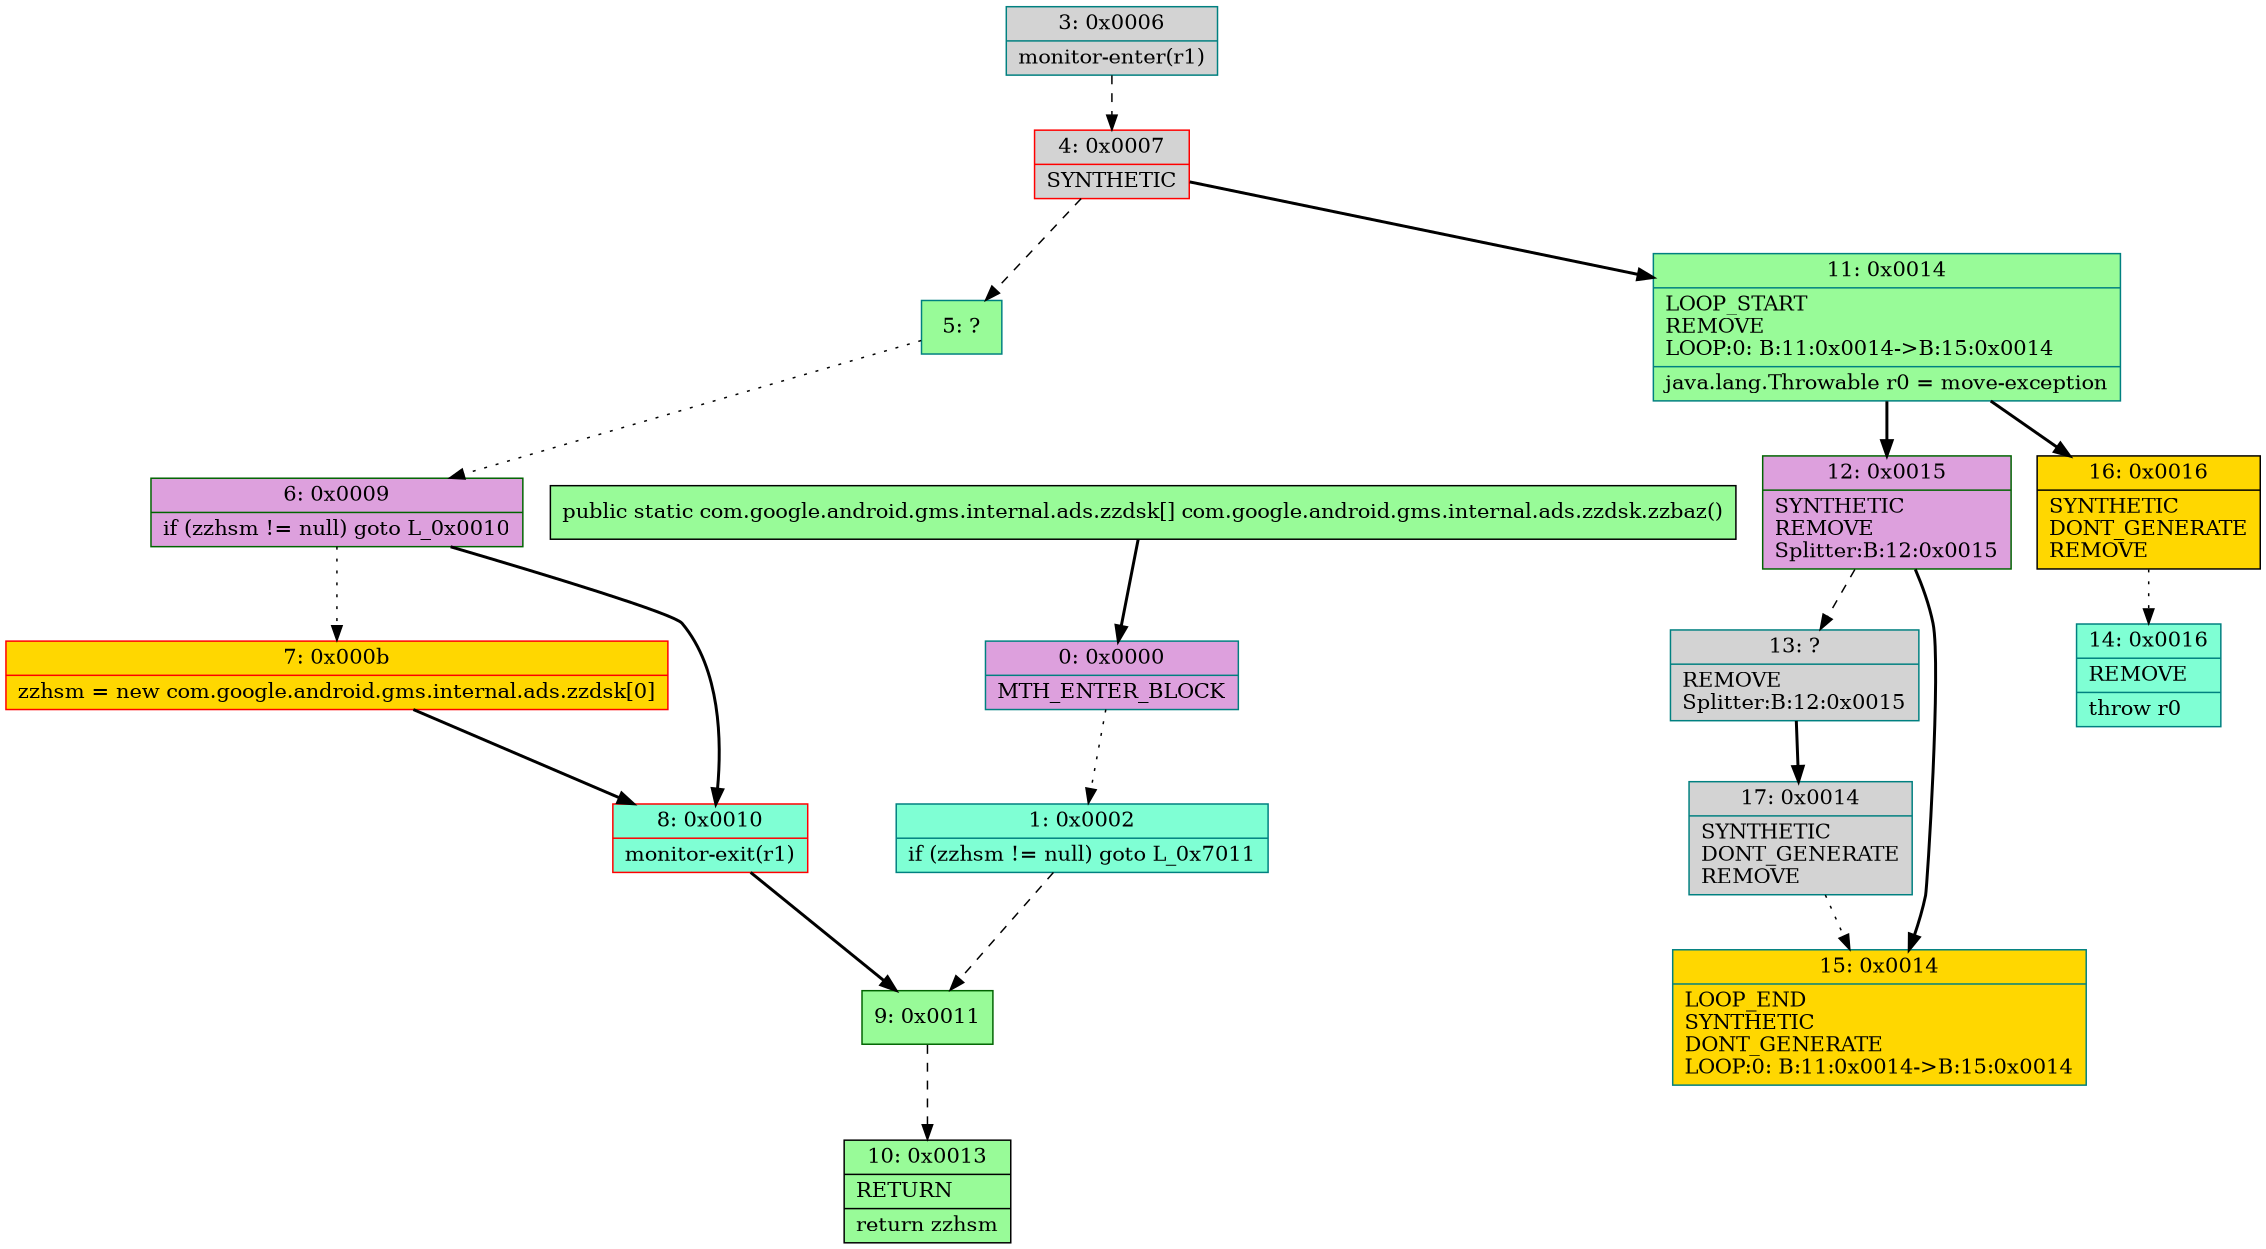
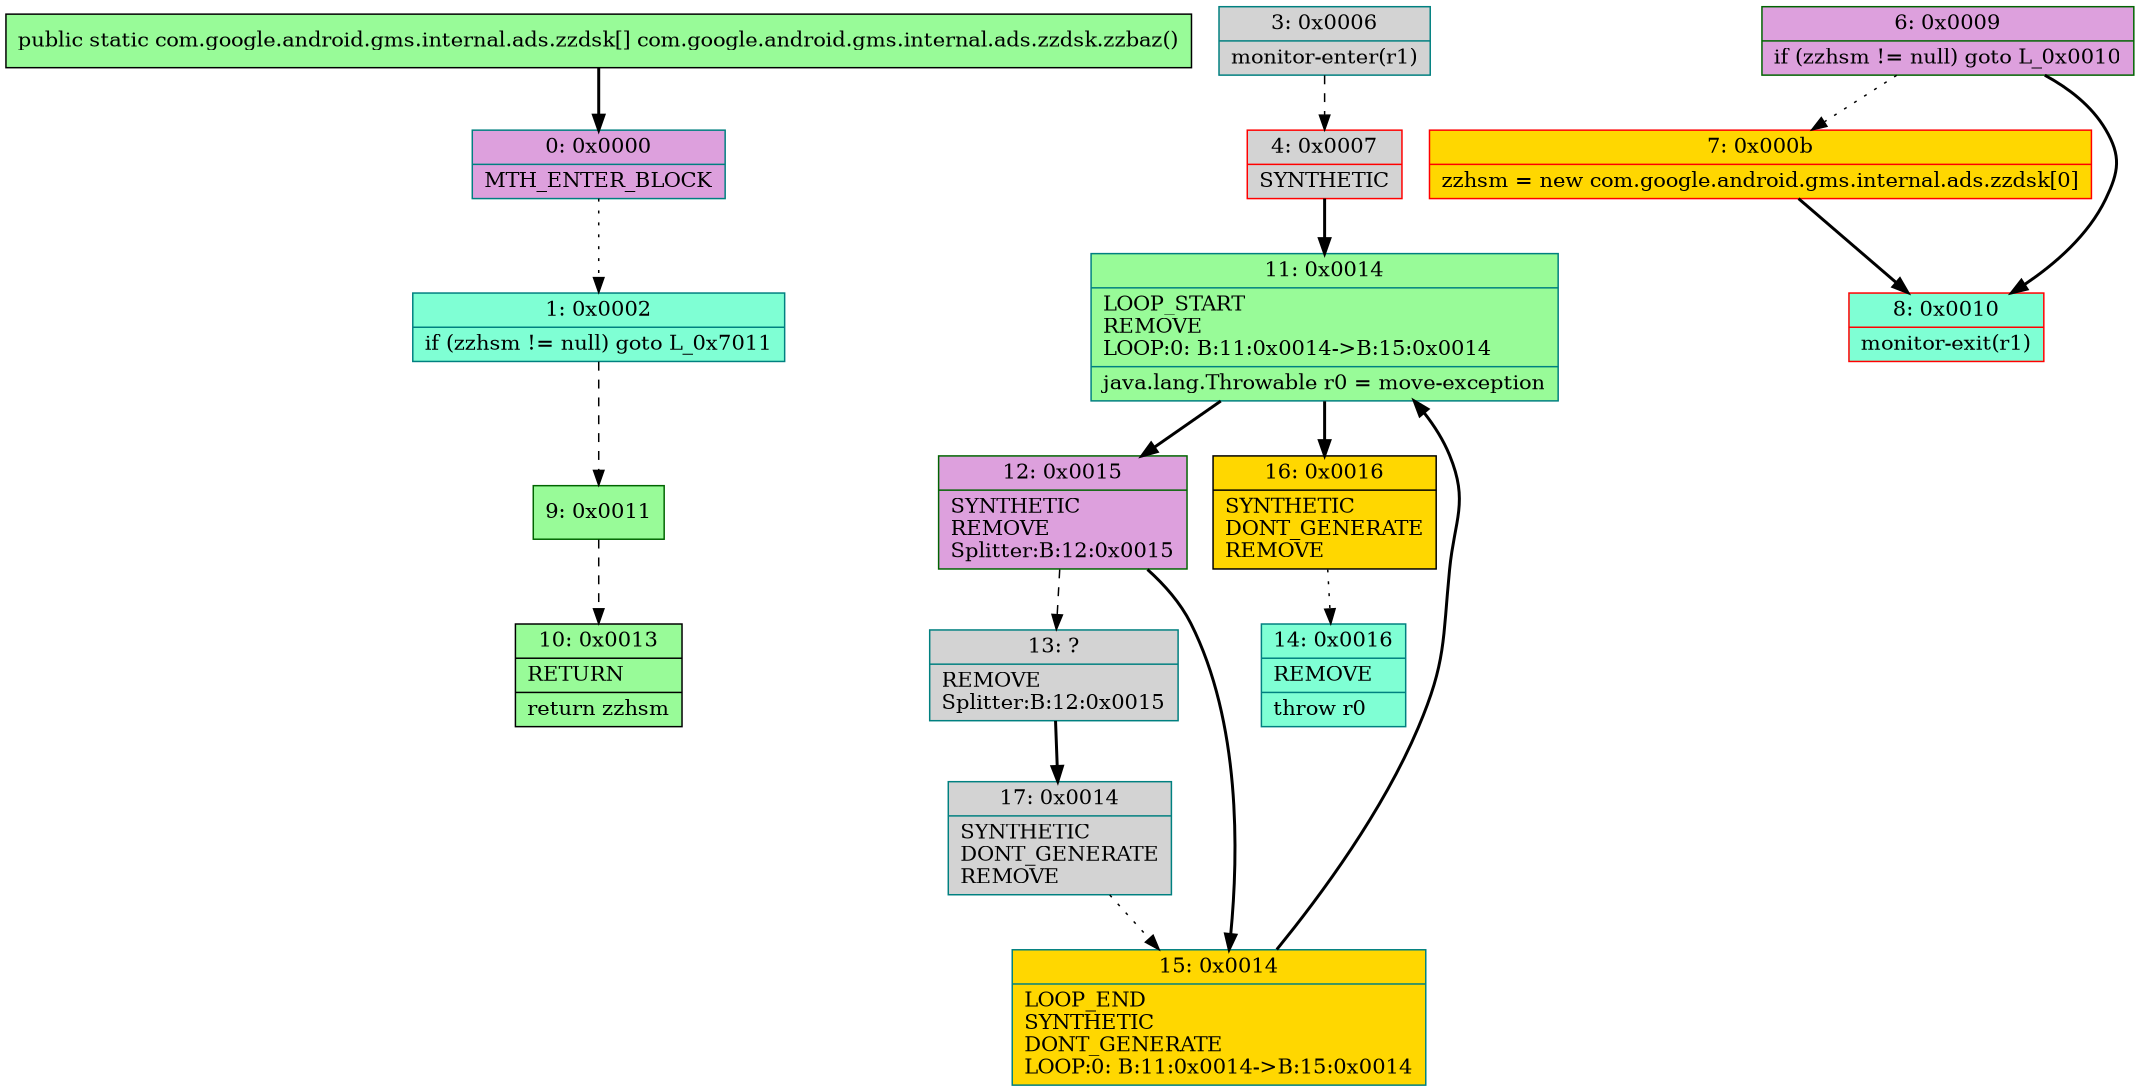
(962, 327) -> none
none -> (1430, 698)
(817, 926) -> none
